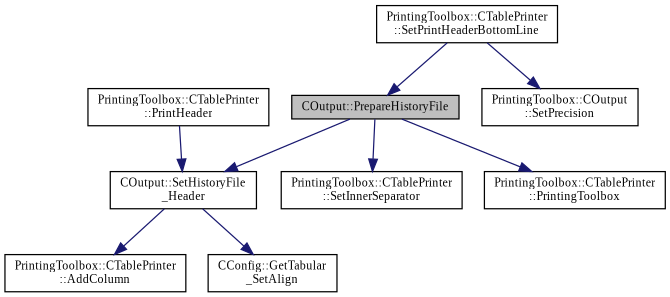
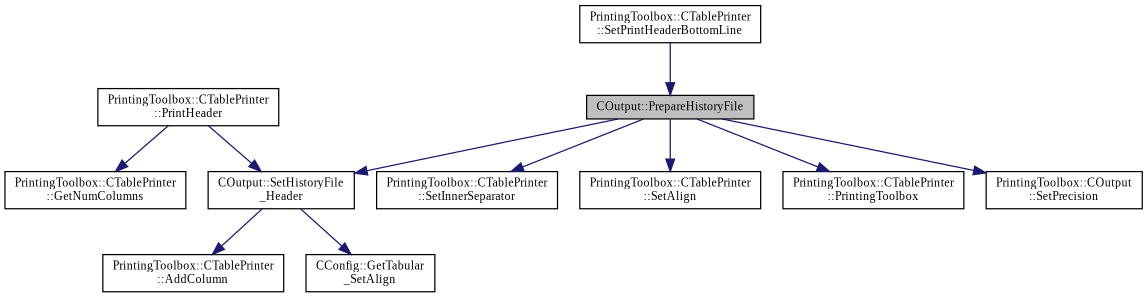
(509, 61) -> (848, 145)
none -> (95, 190)
none -> (670, 190)
